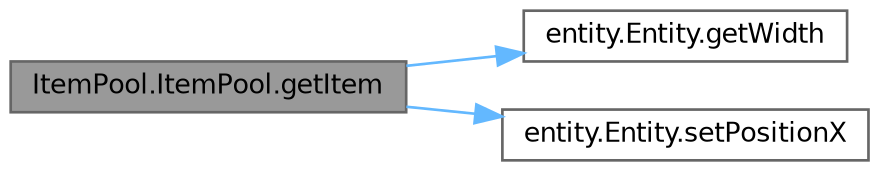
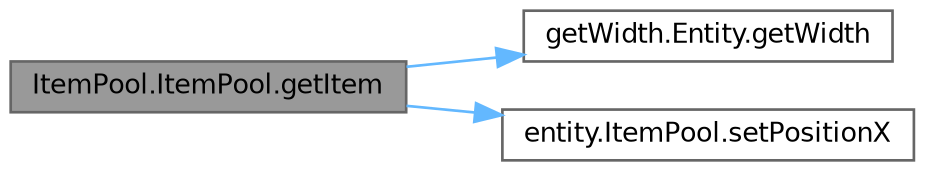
(685, 36) -> (708, 36)
(685, 135) -> (708, 135)
